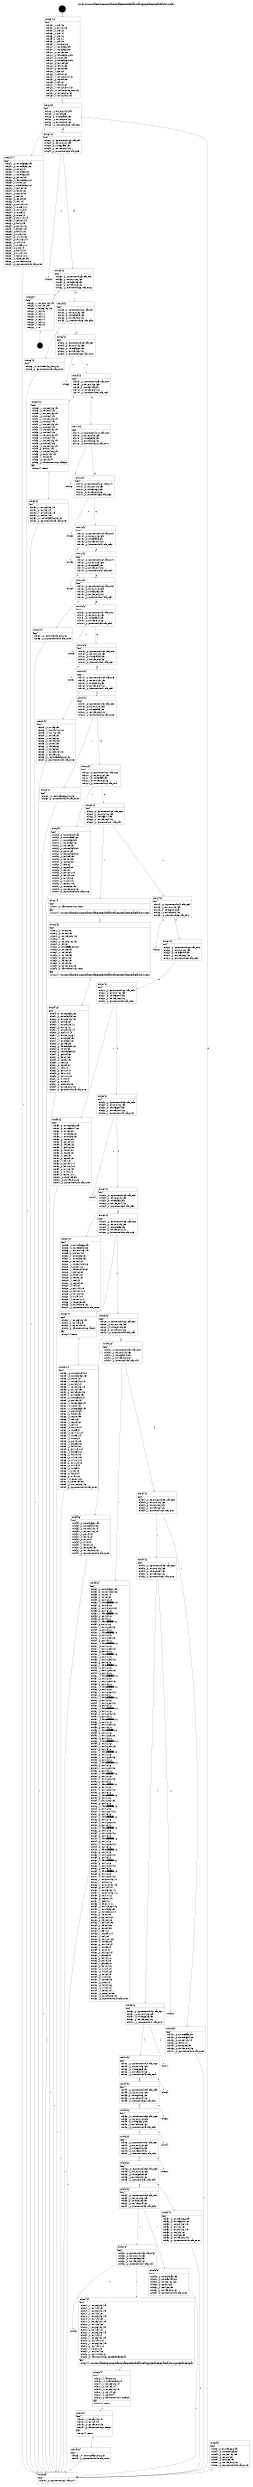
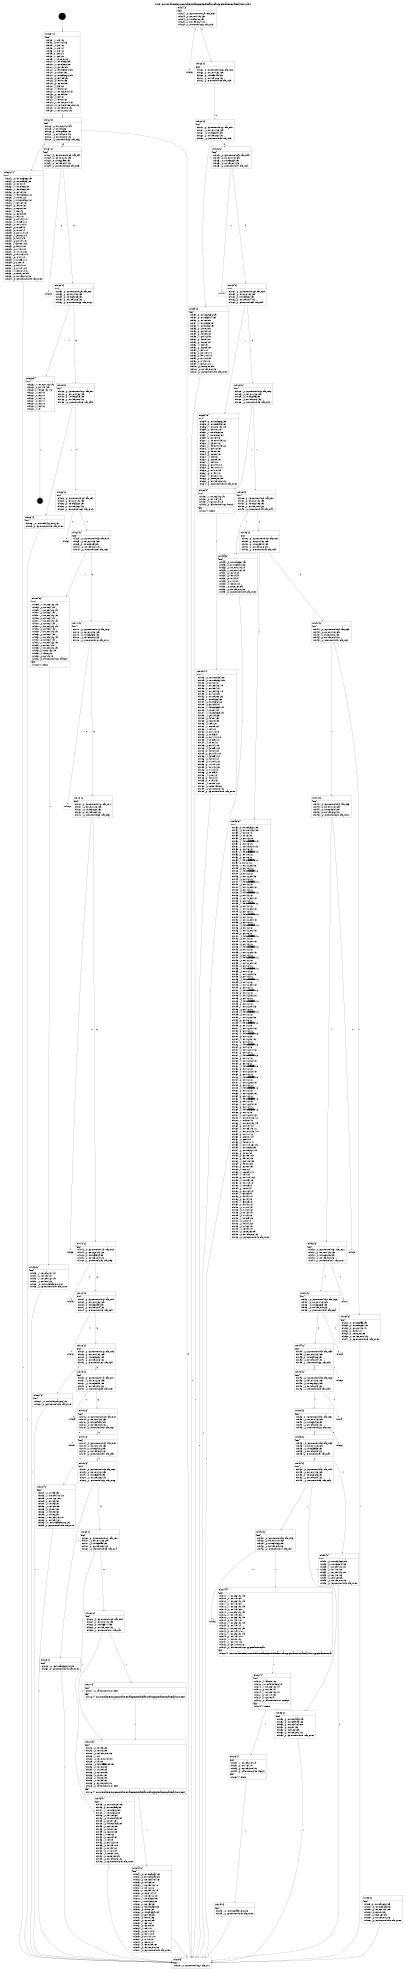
(138, 860) -> (79, 1686)
(207, 1306) -> (187, 1000)
